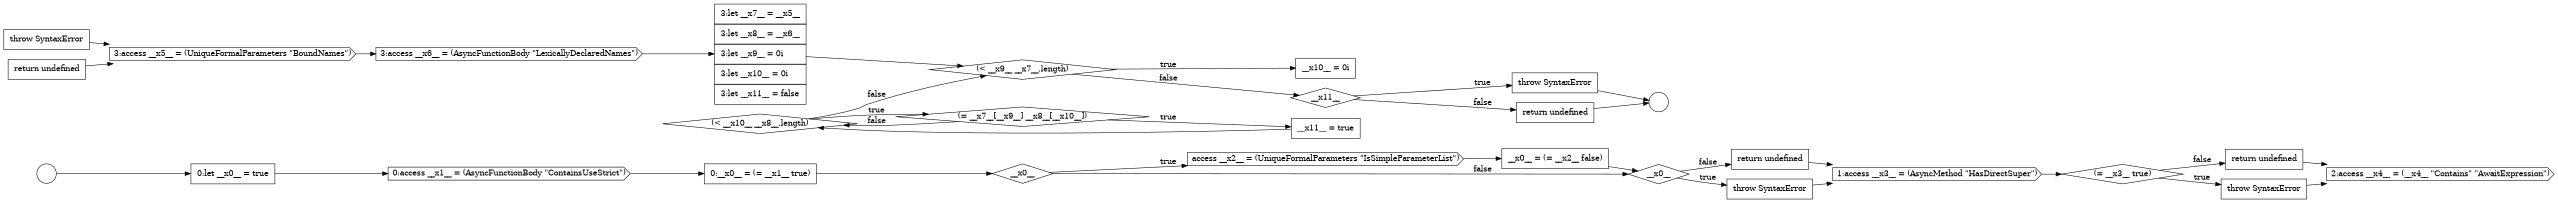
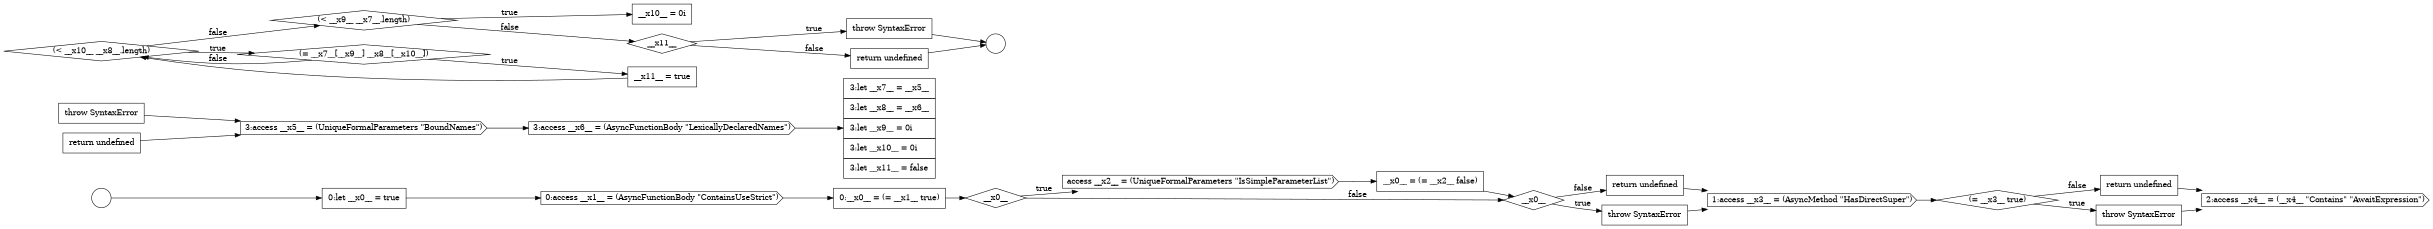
(882, 61) -> none
